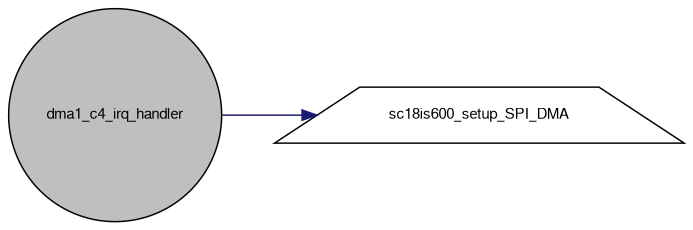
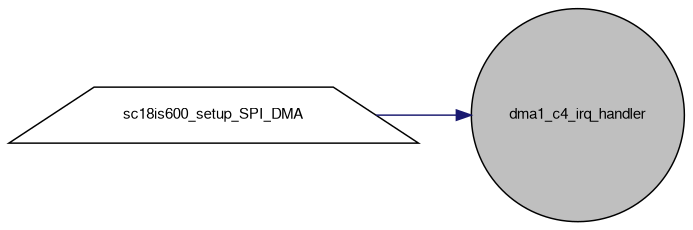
(262, 115) -> (416, 115)
